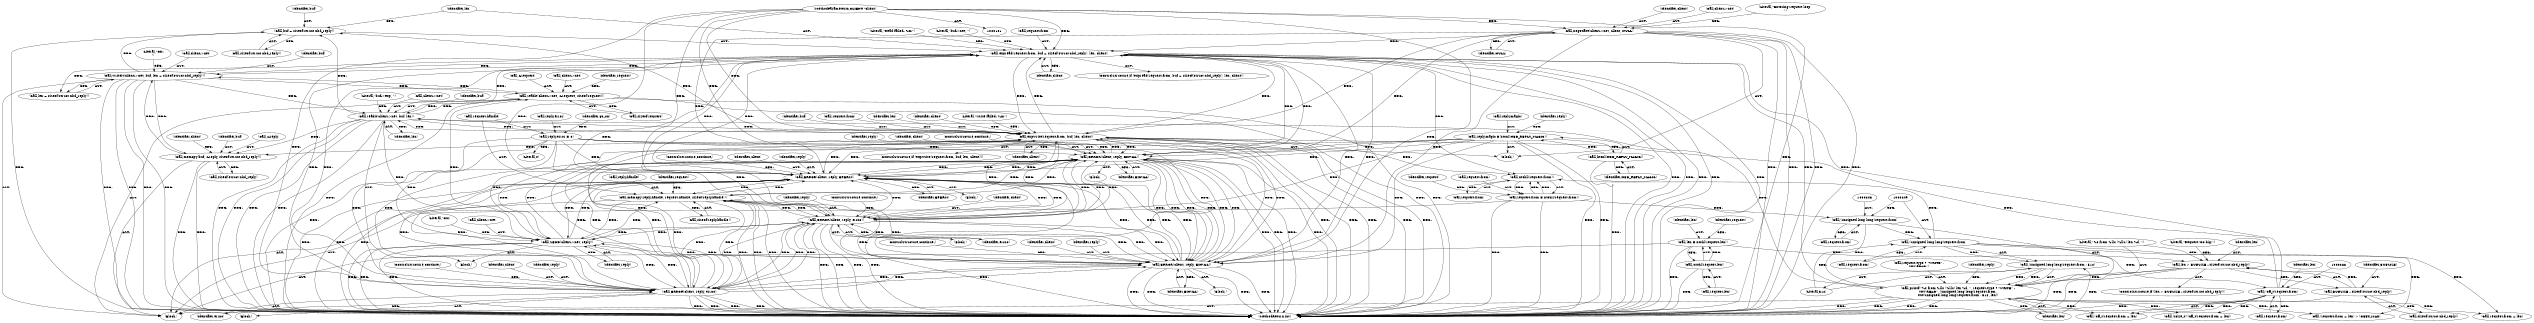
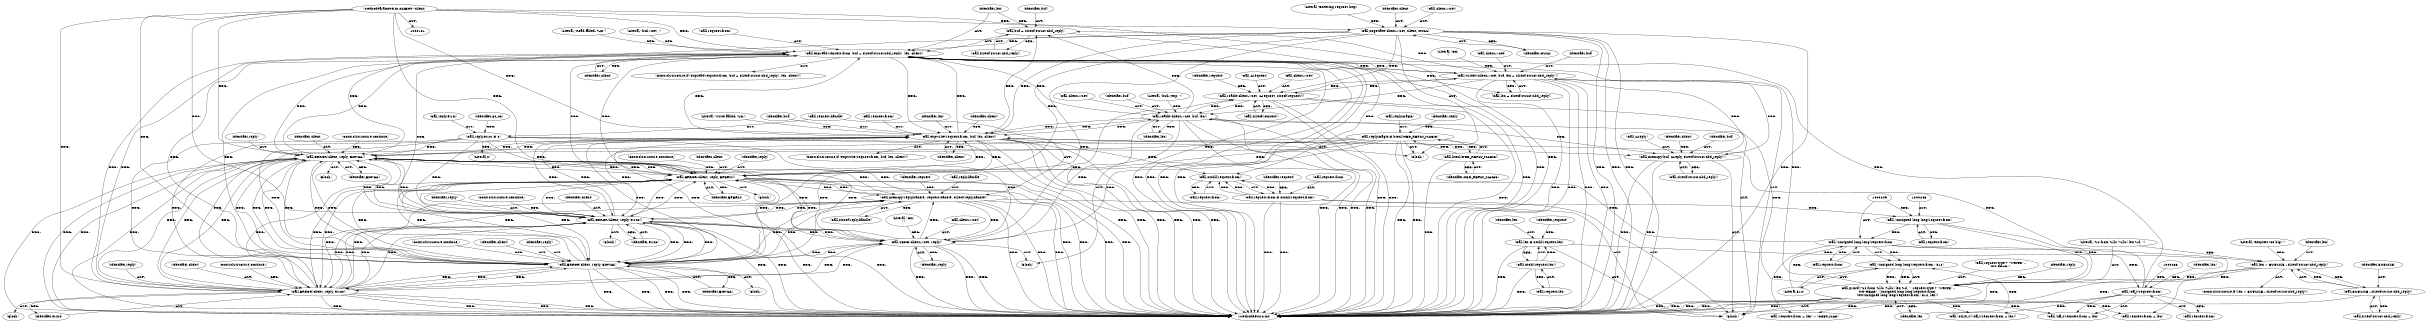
none -> (1352, 77)
(2318, 277) -> (2162, 277)
